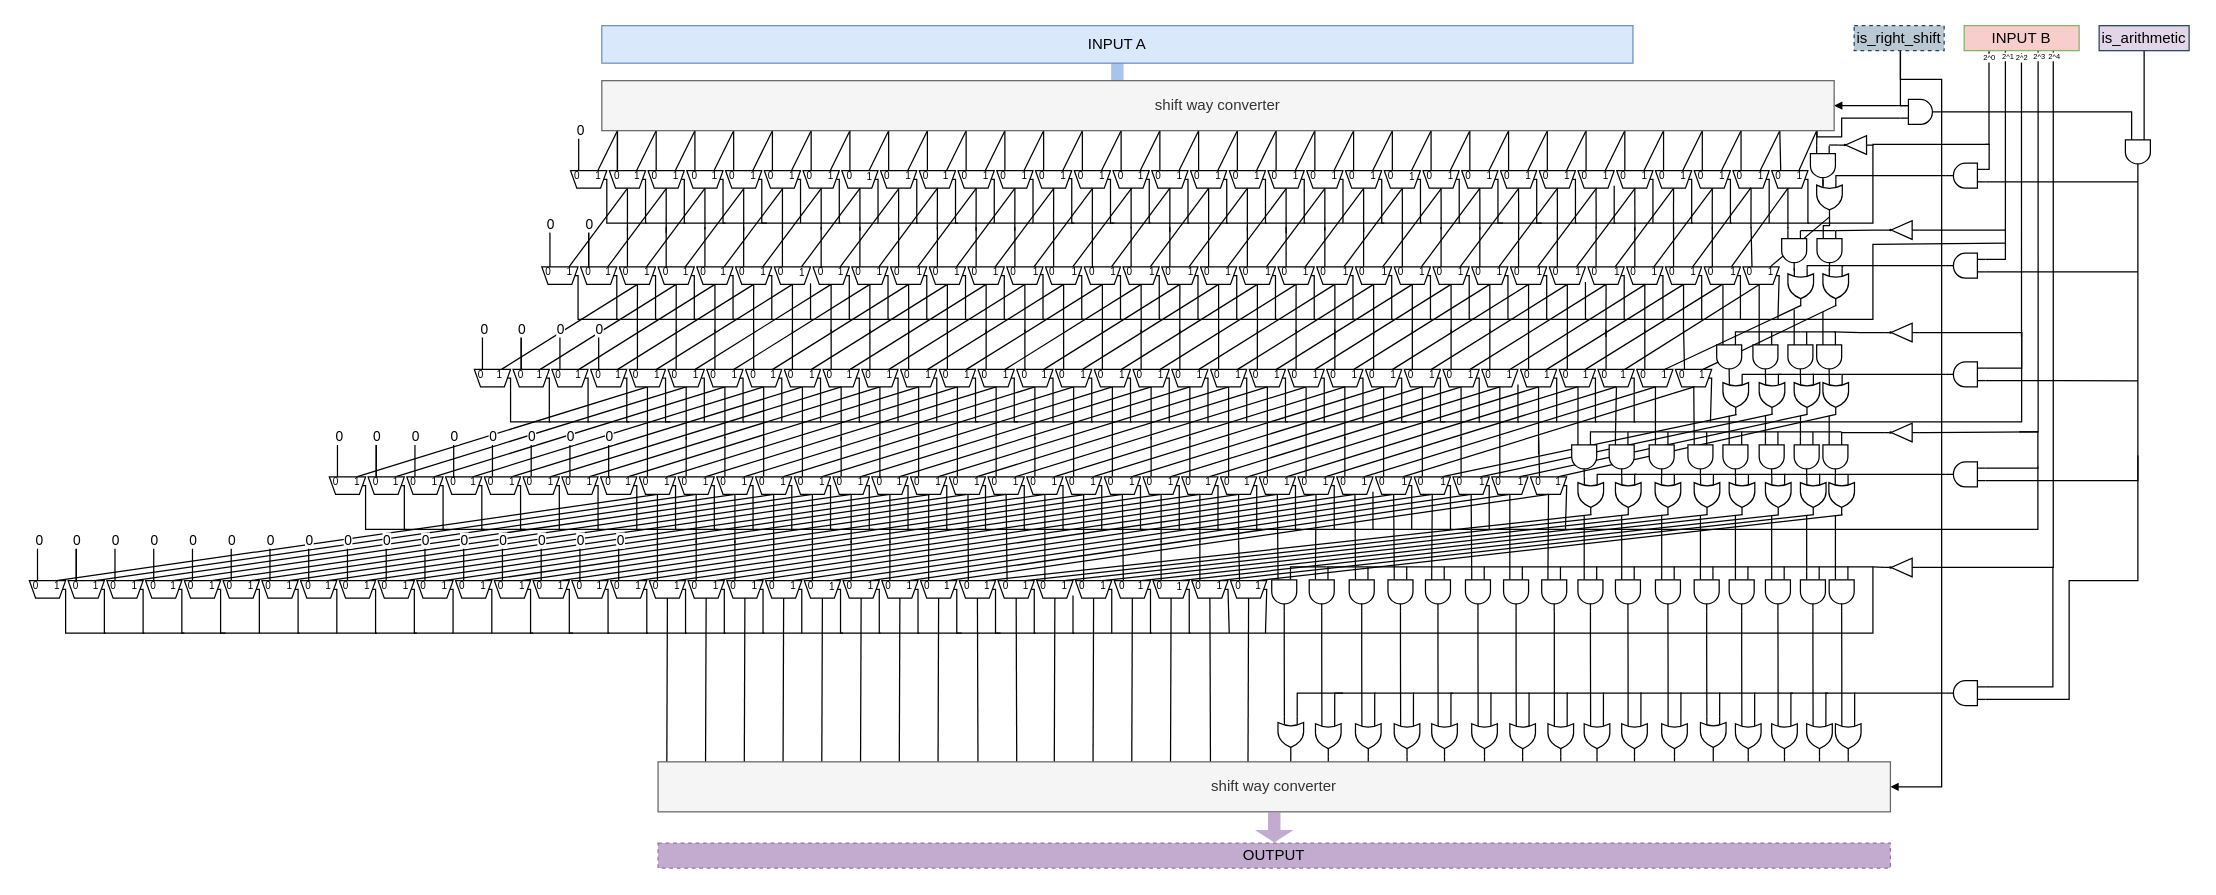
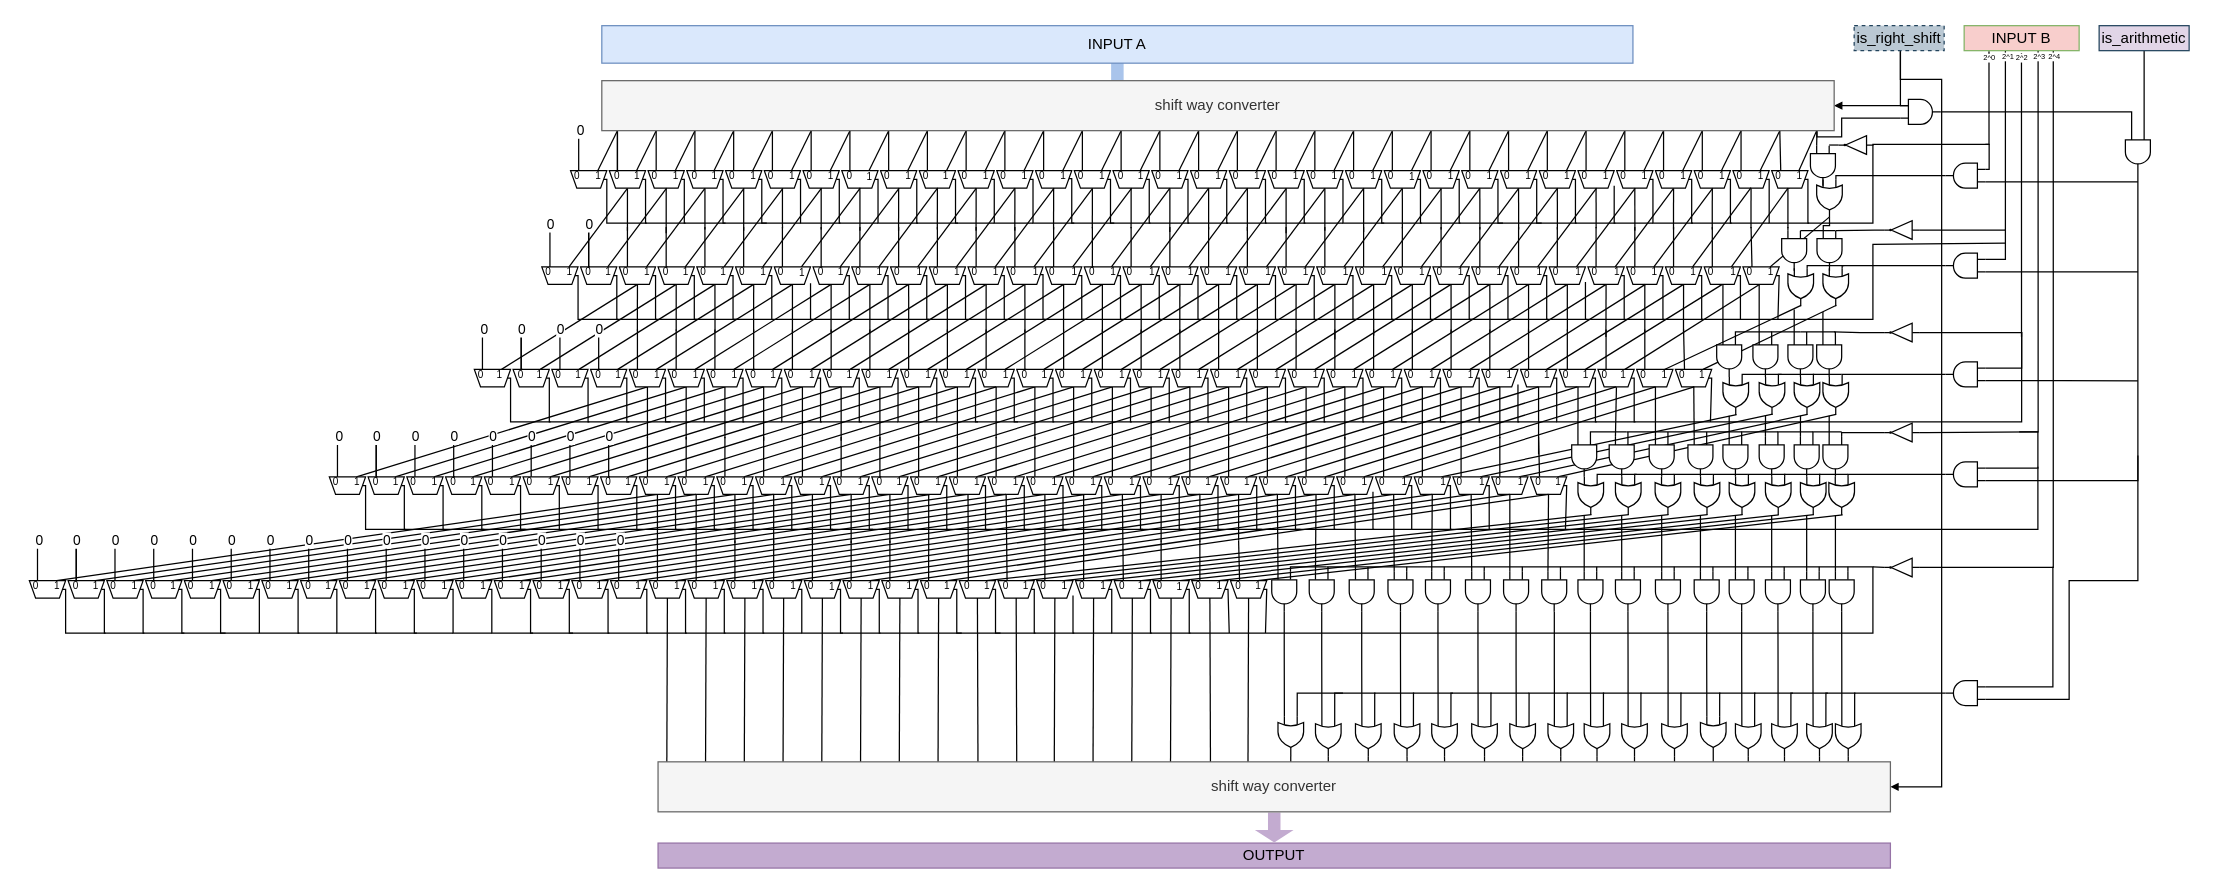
(1274, 856) -> (1274, 856)
